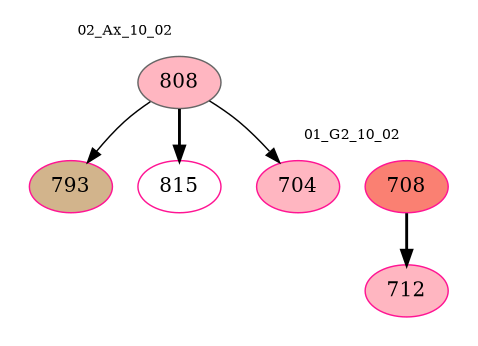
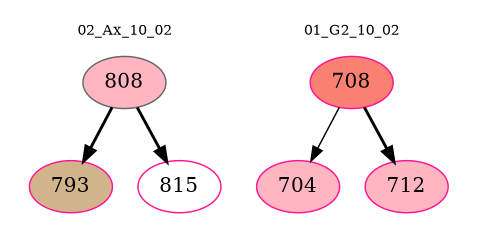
(121, 124) -> (101, 128)
(254, 136) -> (328, 128)
